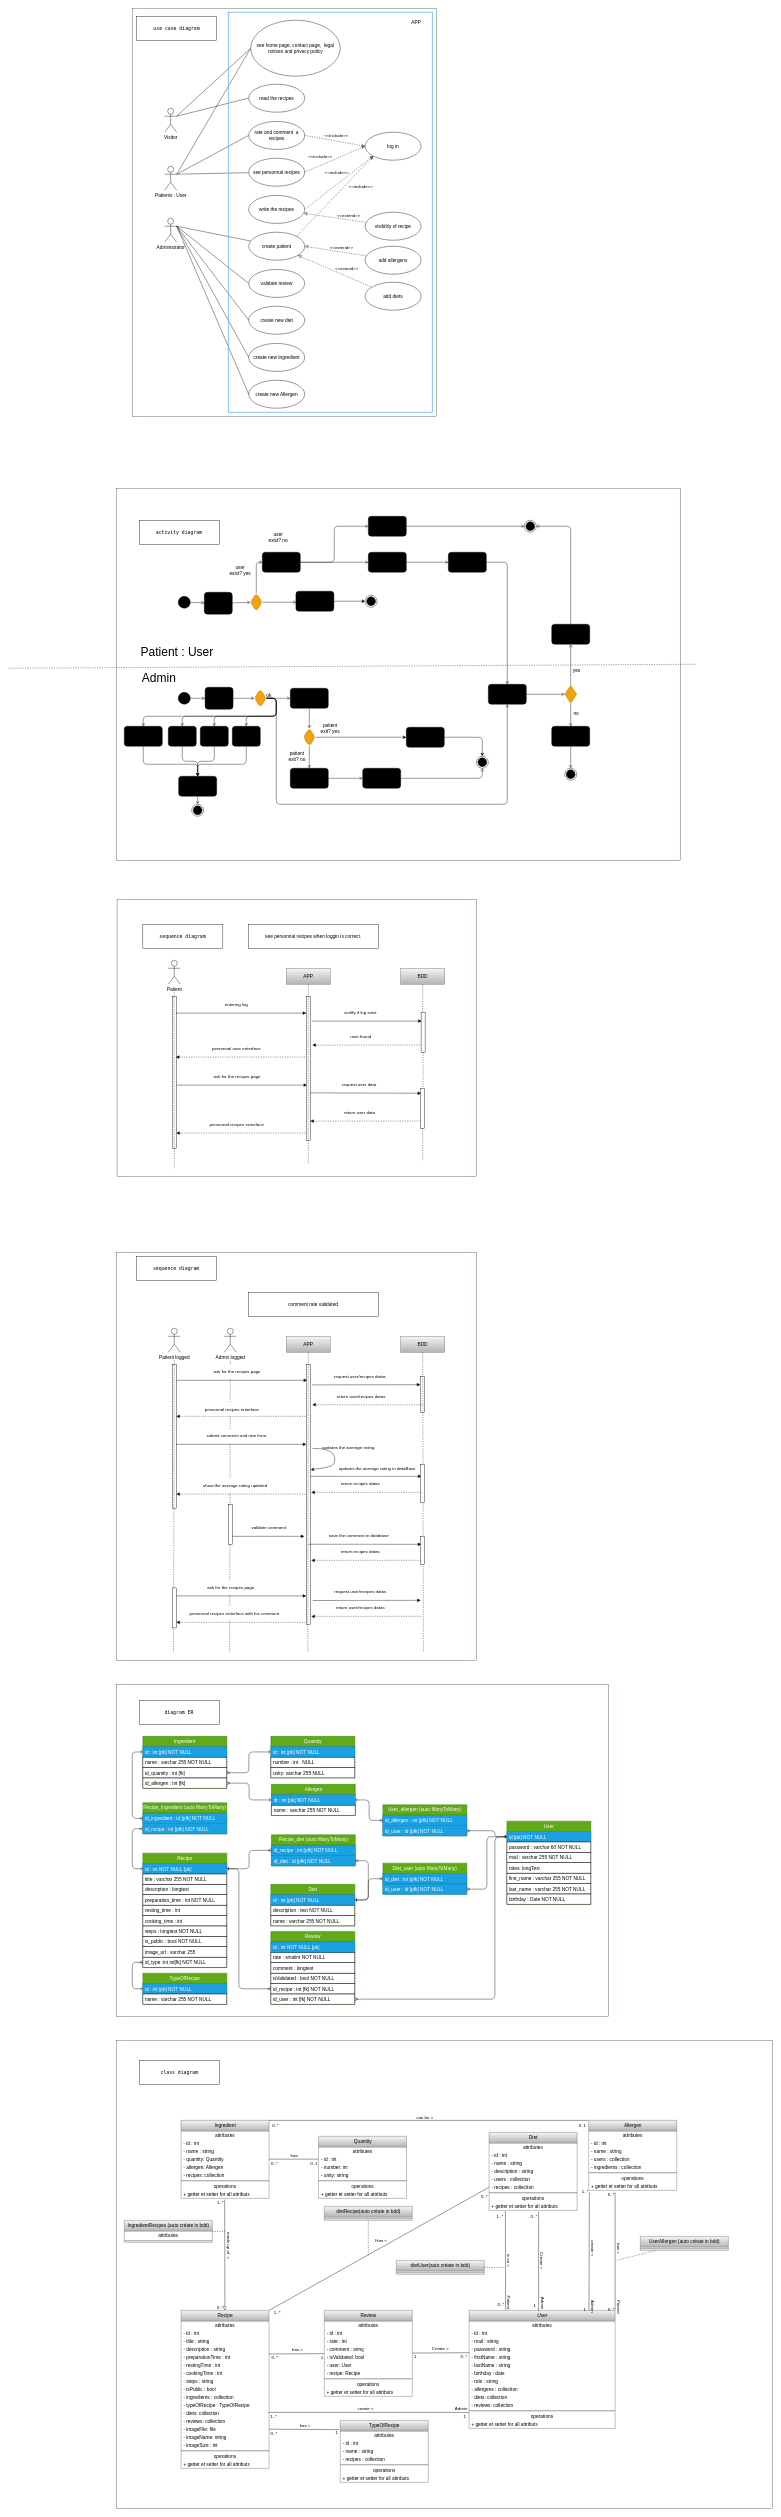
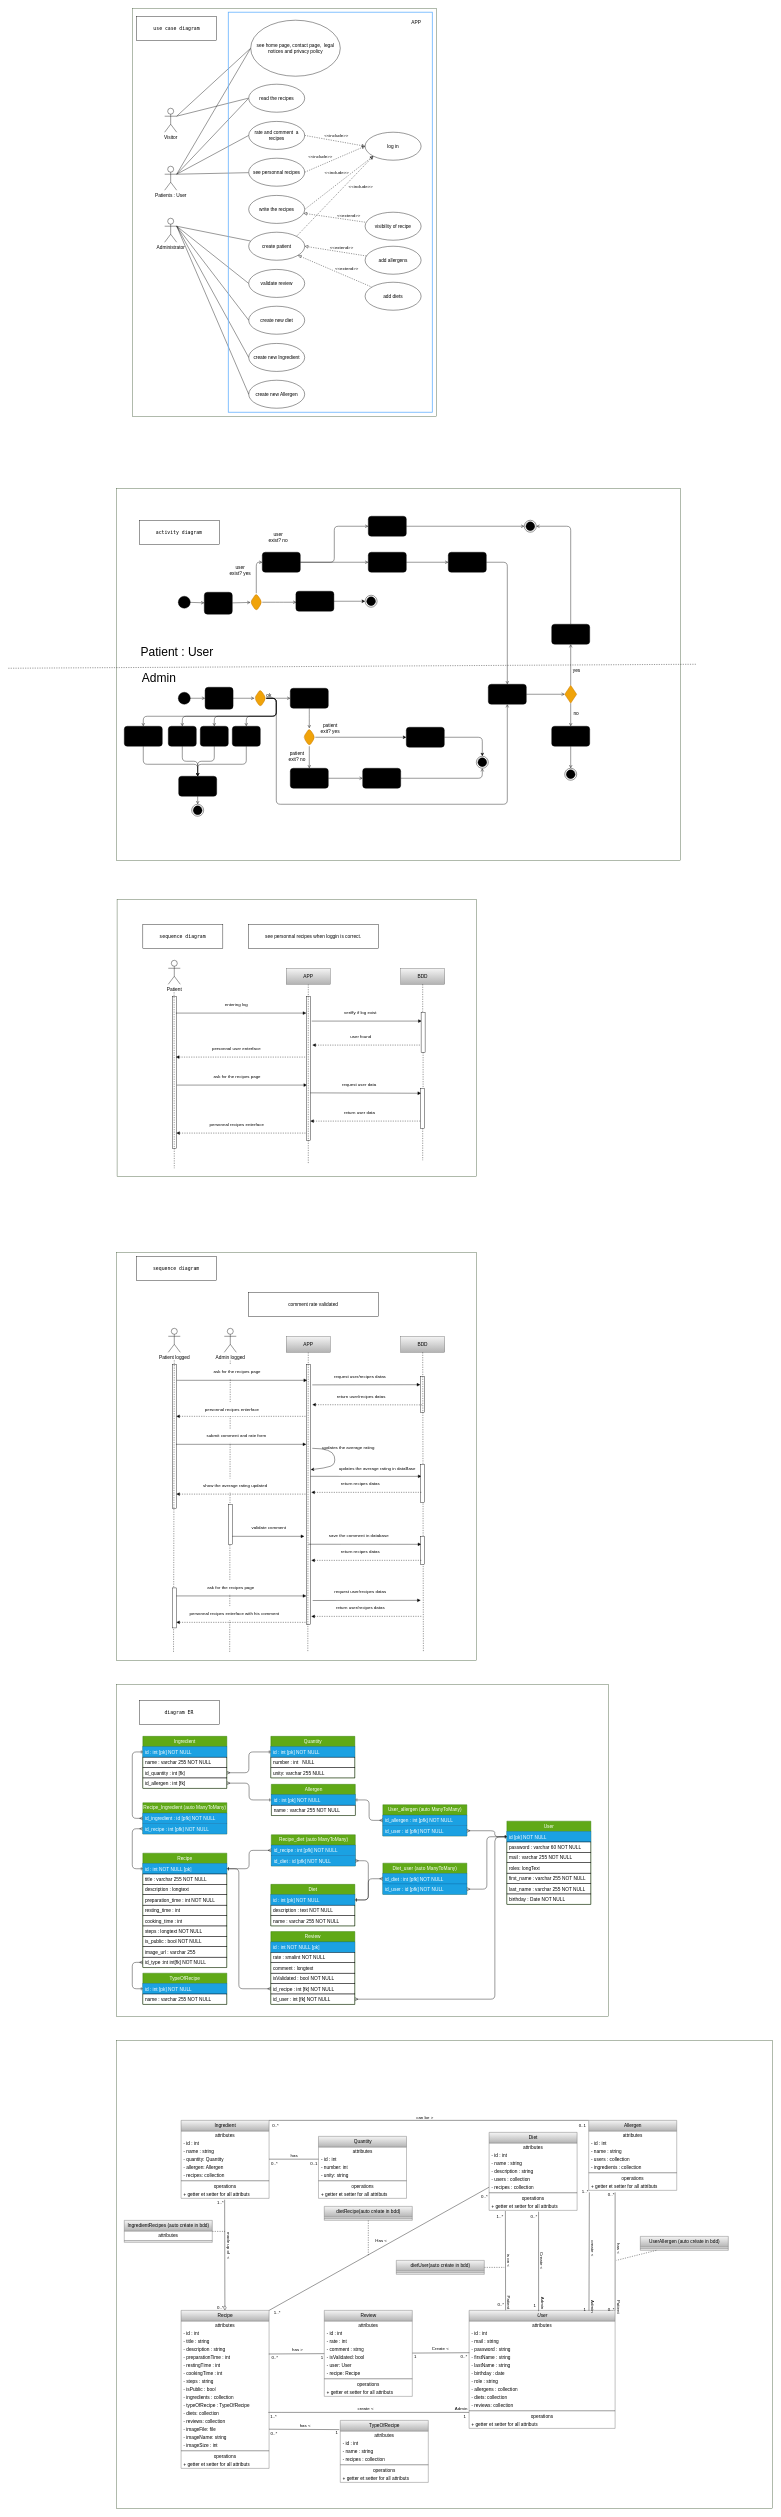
none -> (215, 134)
(180, 2072) -> none
